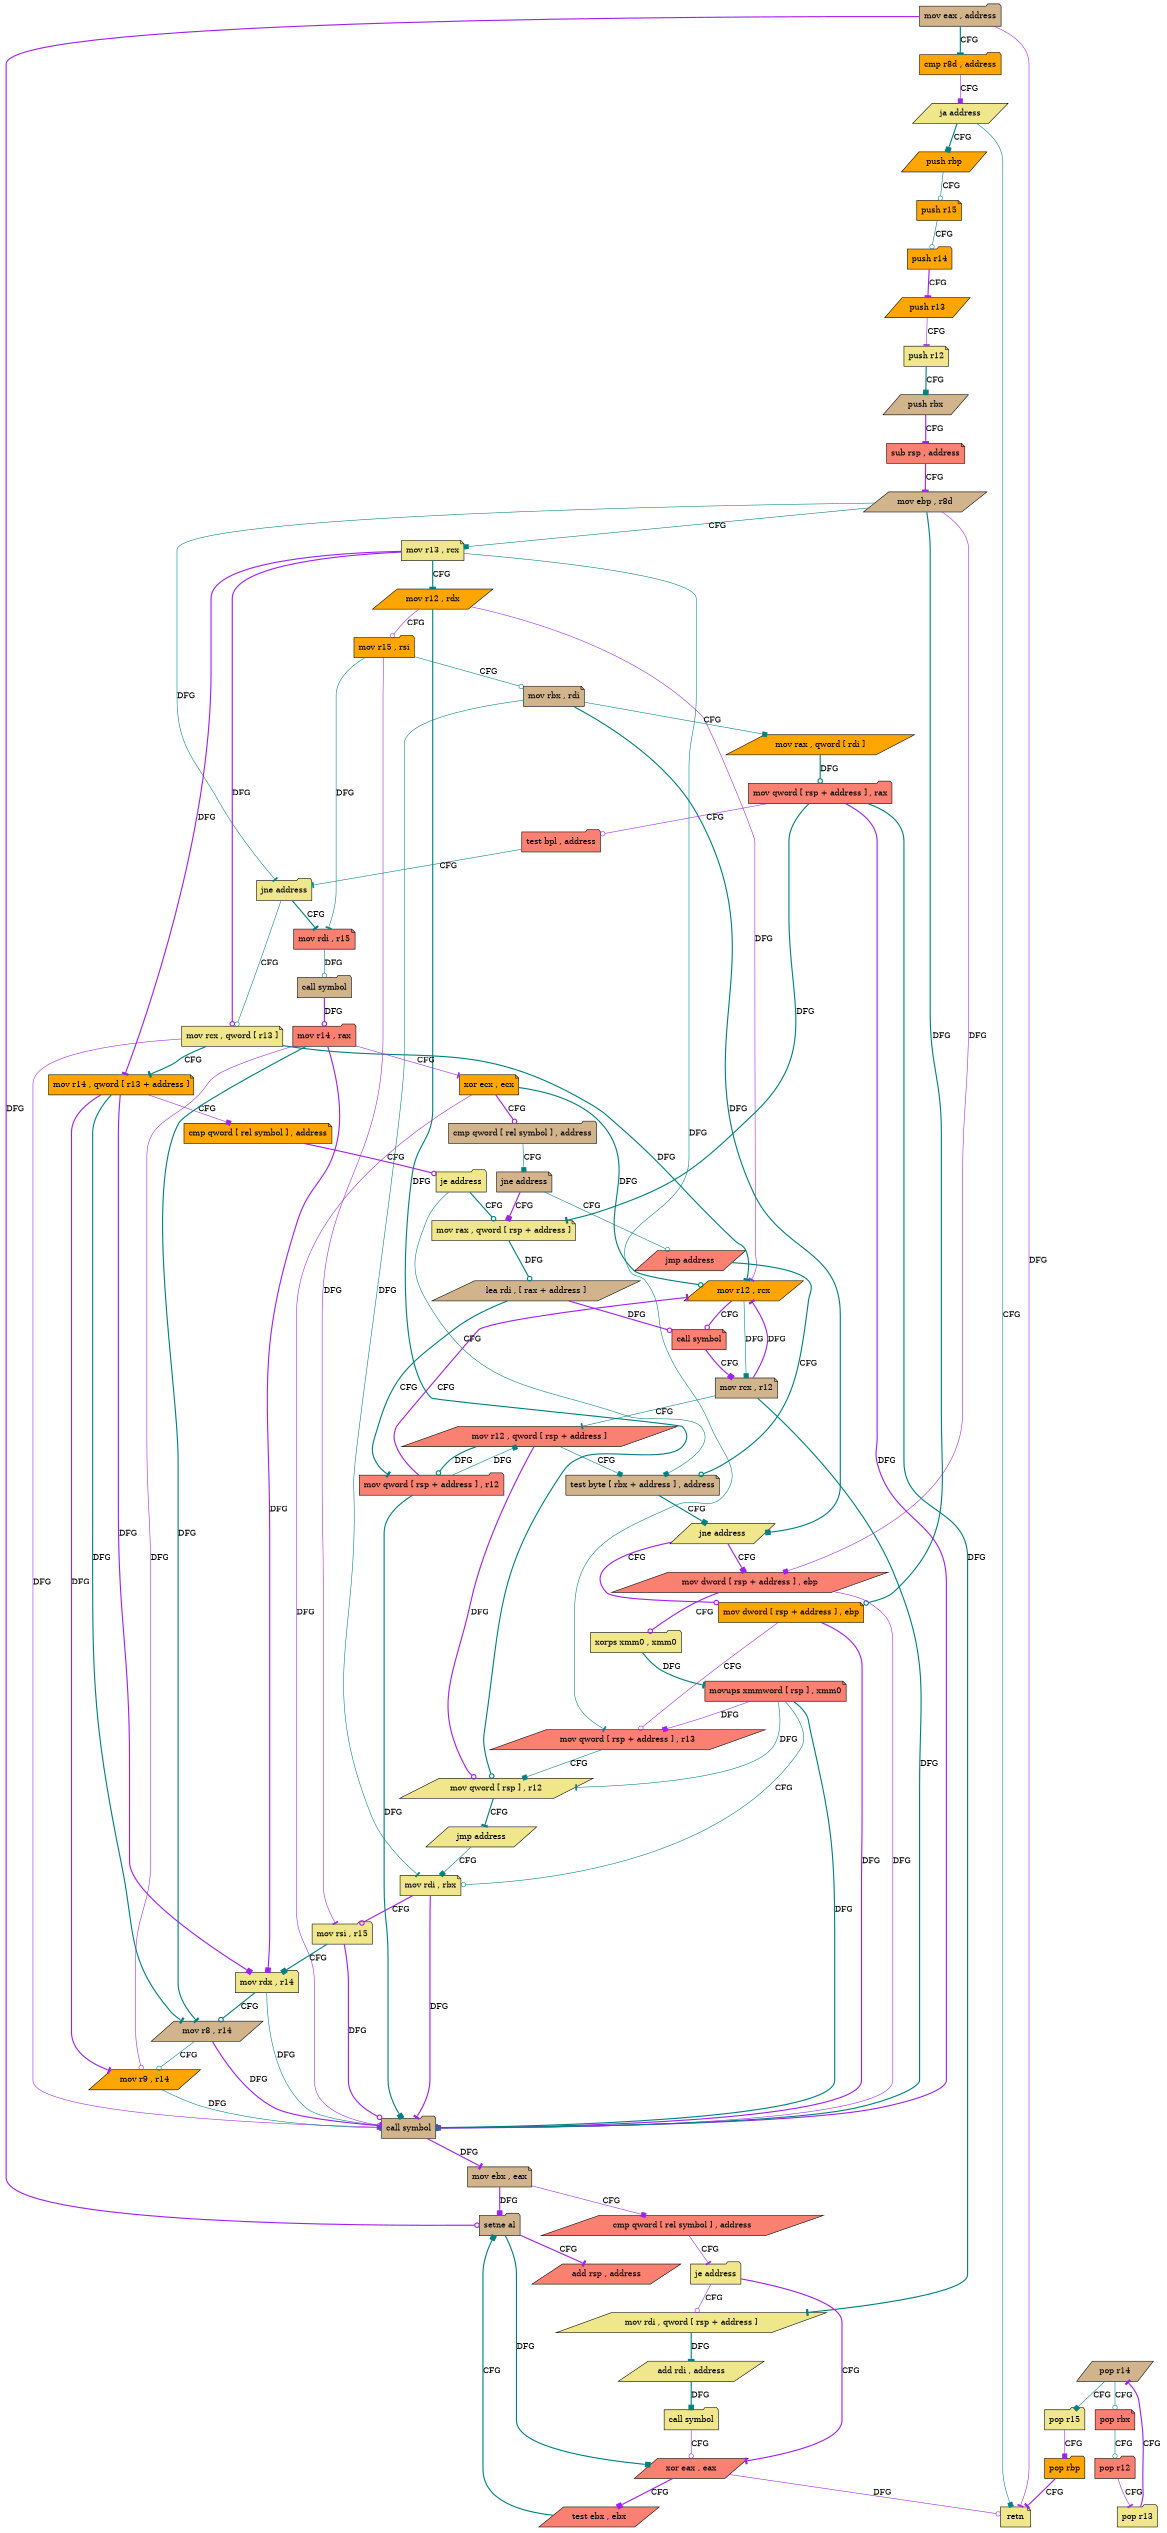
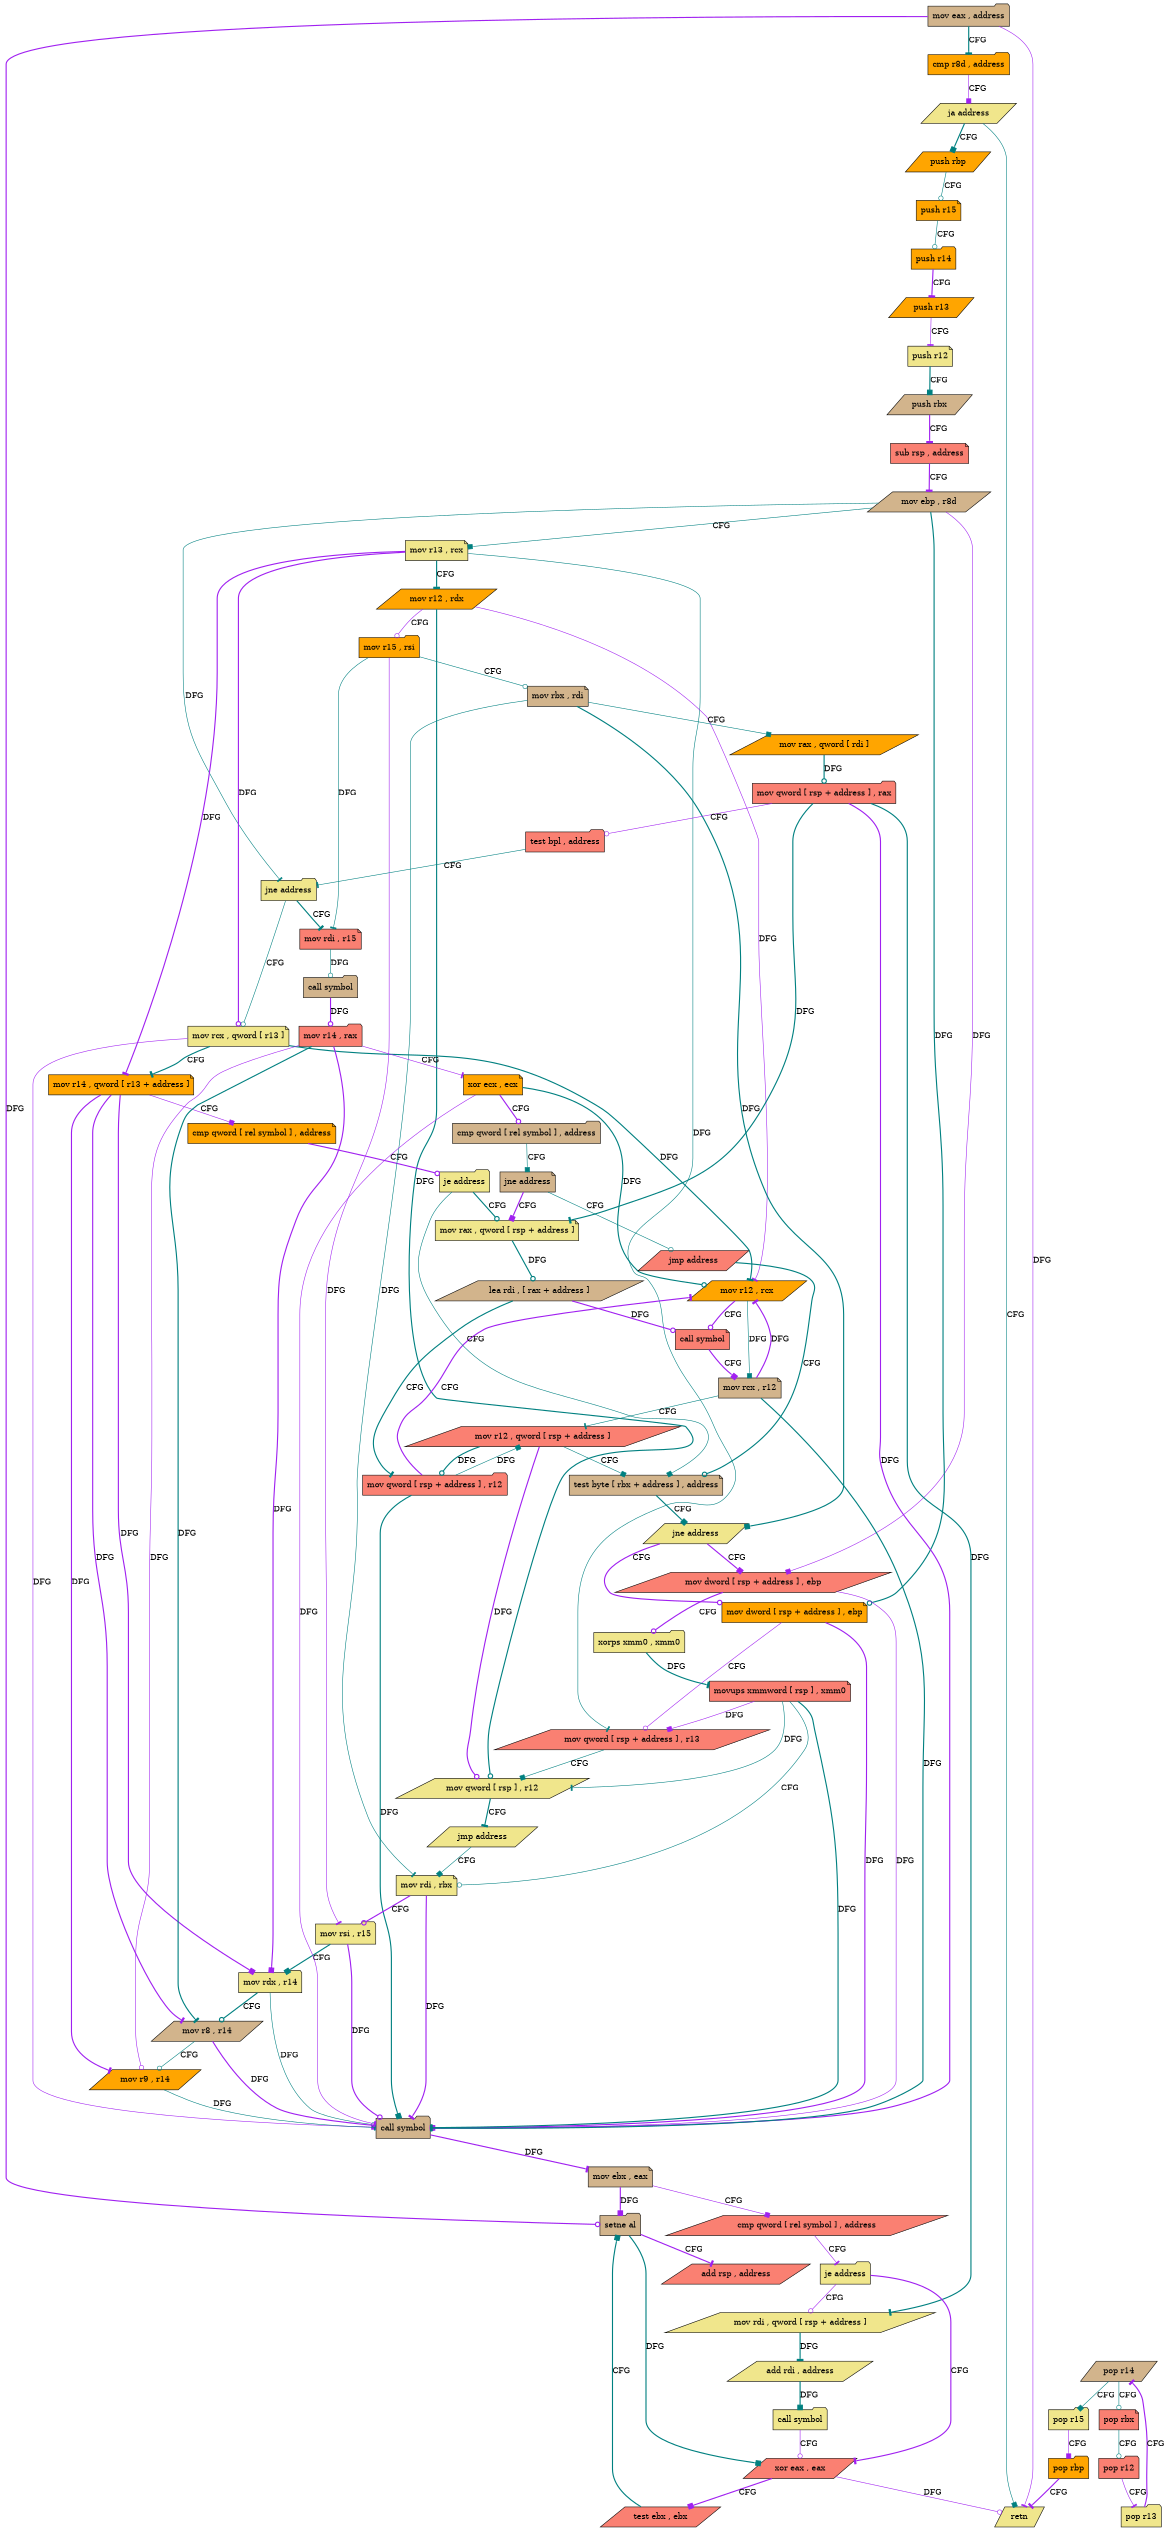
(93, 1563) -> (96, 1565)
(1016, 2517) -> (1020, 2517)
